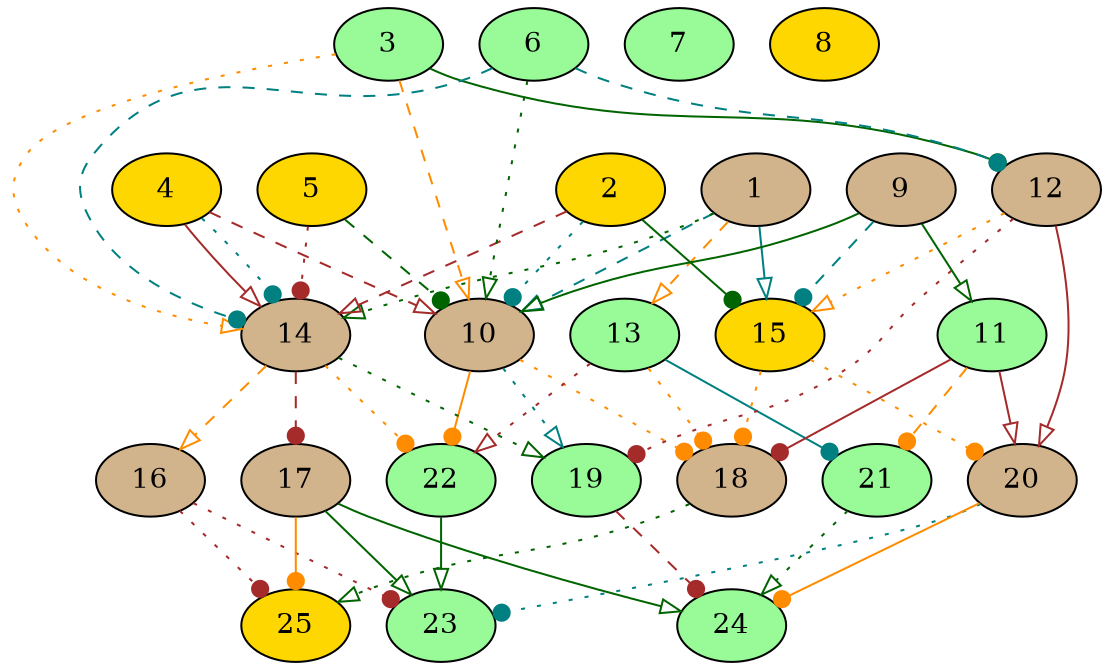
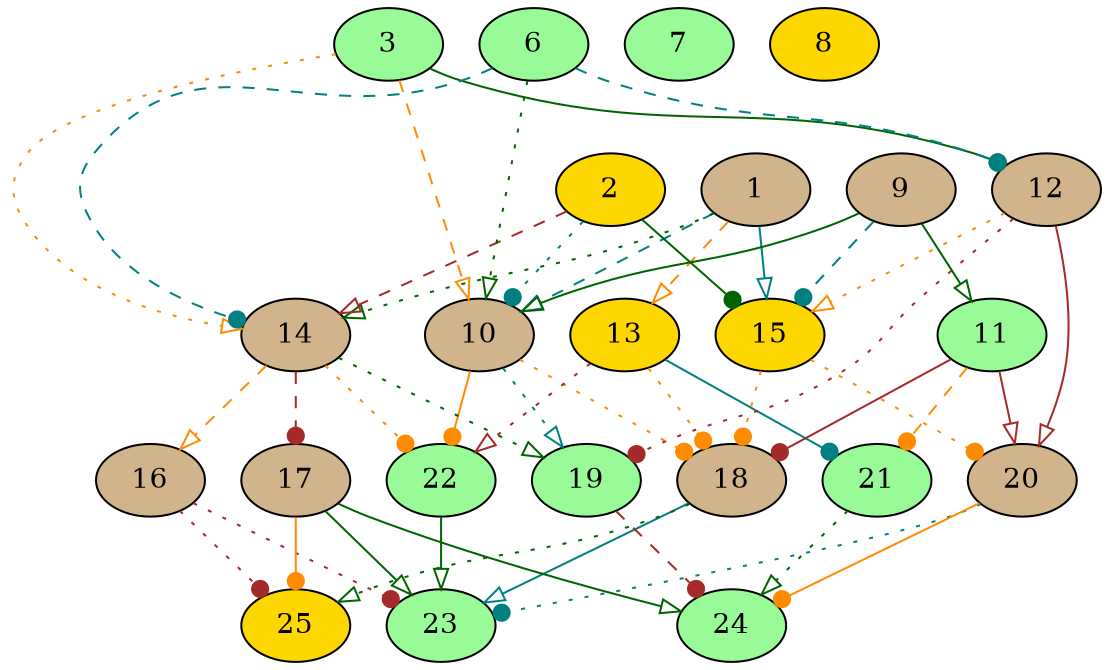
(167, 190) -> none
(312, 190) -> none
(625, 335) -> (625, 335)
none -> (591, 551)
